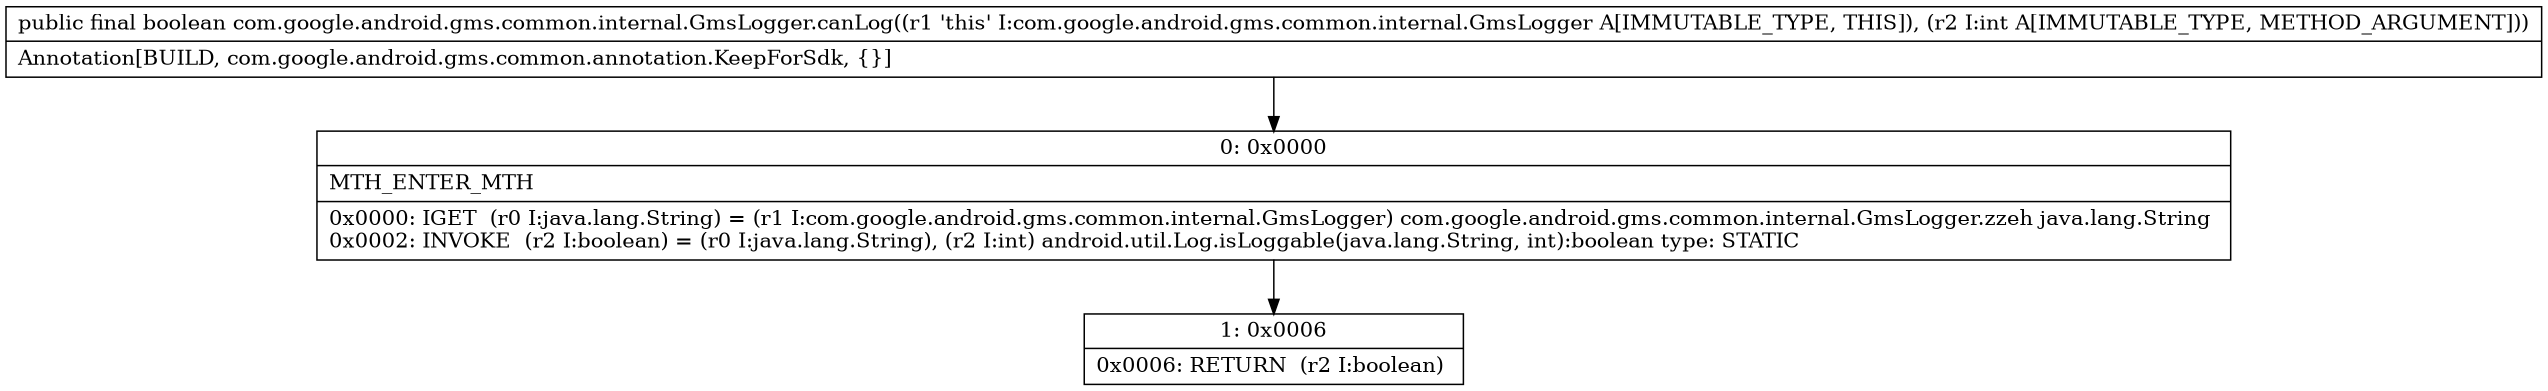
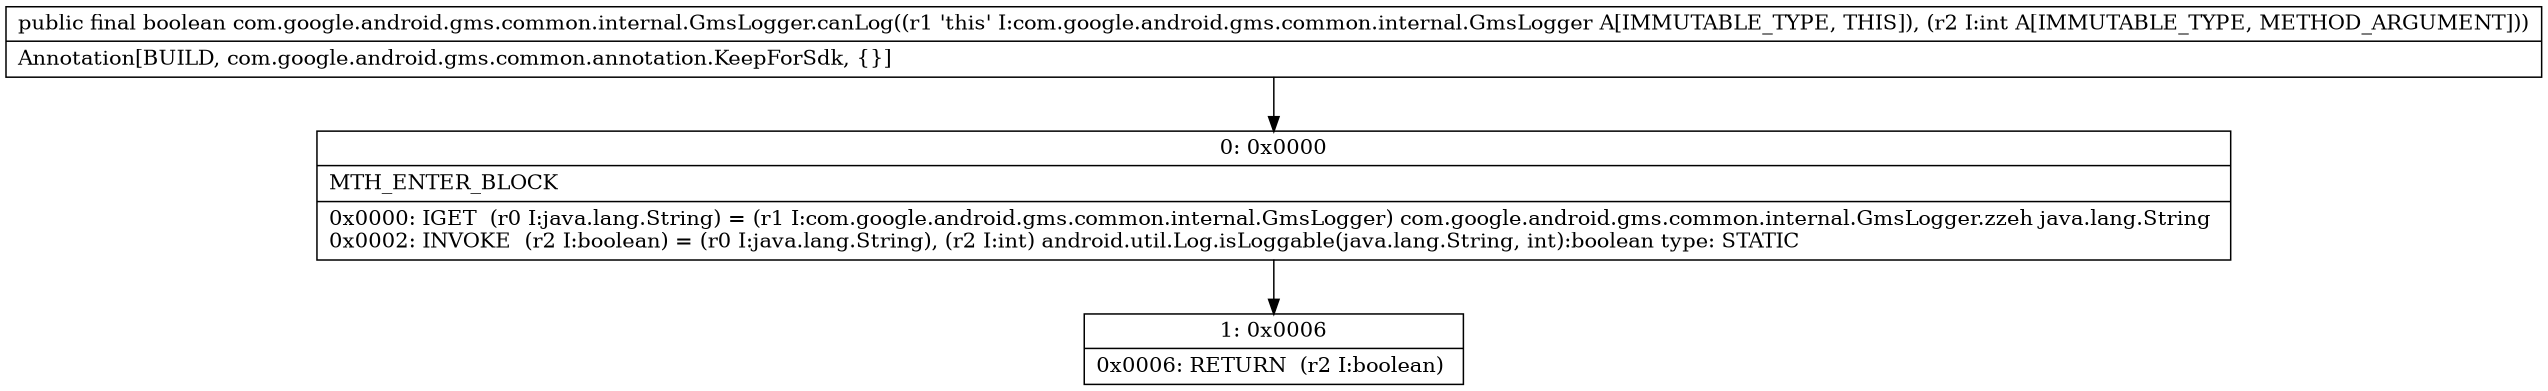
(432, 183) -> (444, 183)
